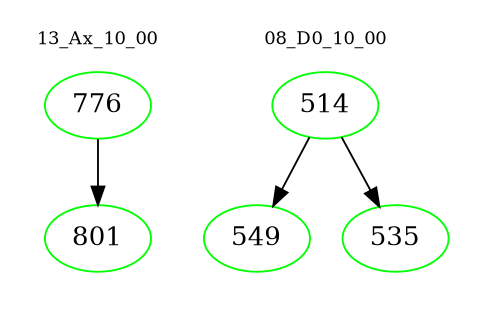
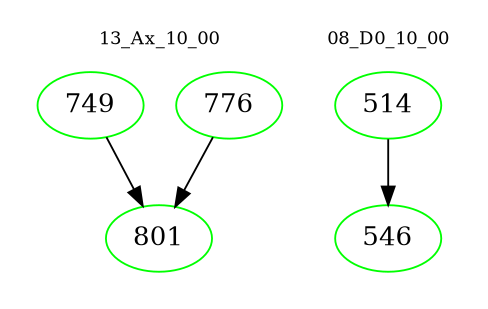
none -> (91, 105)
(257, 238) -> (388, 238)
(396, 238) -> none
